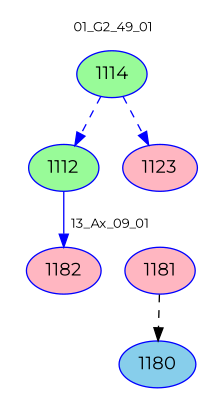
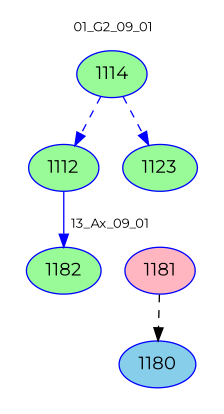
(113, 28) -> (113, 28)
(160, 168) -> (160, 168)
(64, 271) -> (64, 271)
